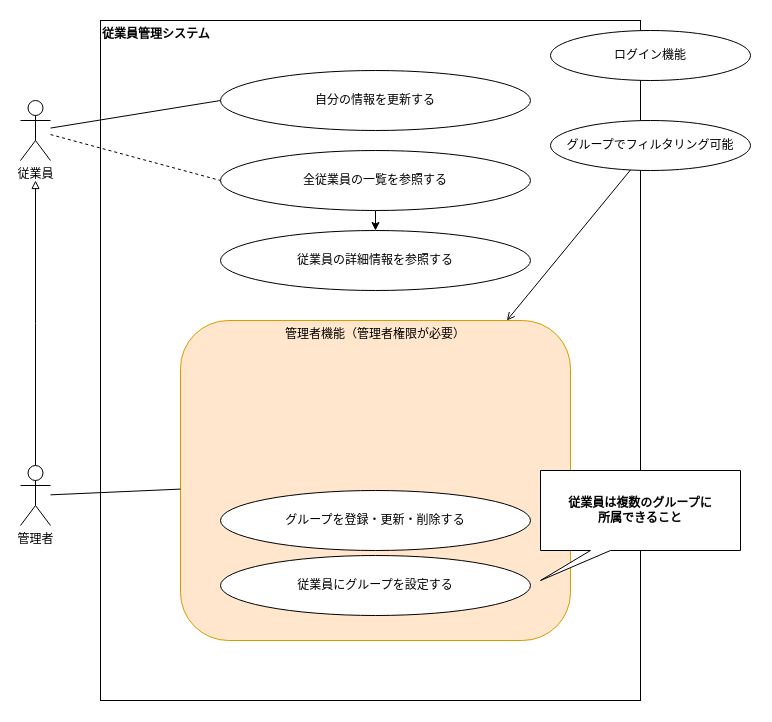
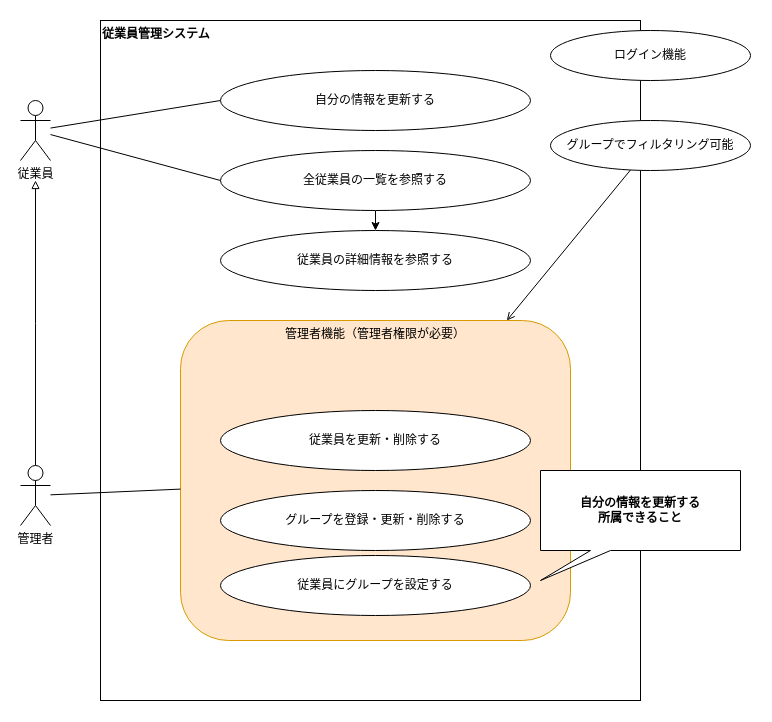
(135, 157) -> (135, 157)
none -> (376, 441)
(641, 511) -> (641, 511)
